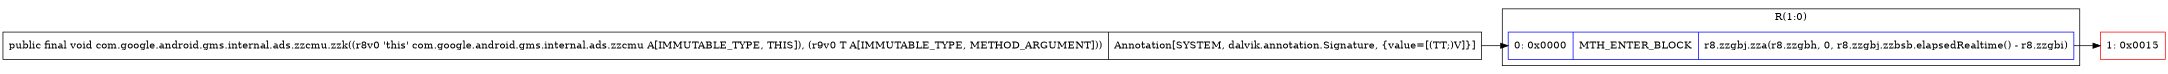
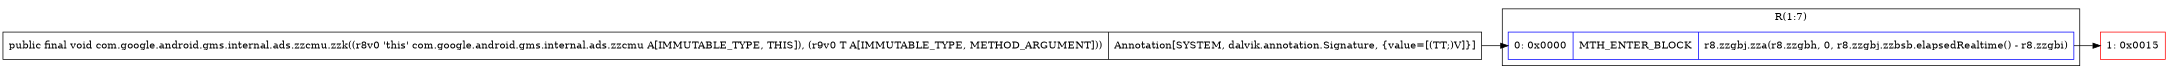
(1791, 17) -> (1791, 17)
